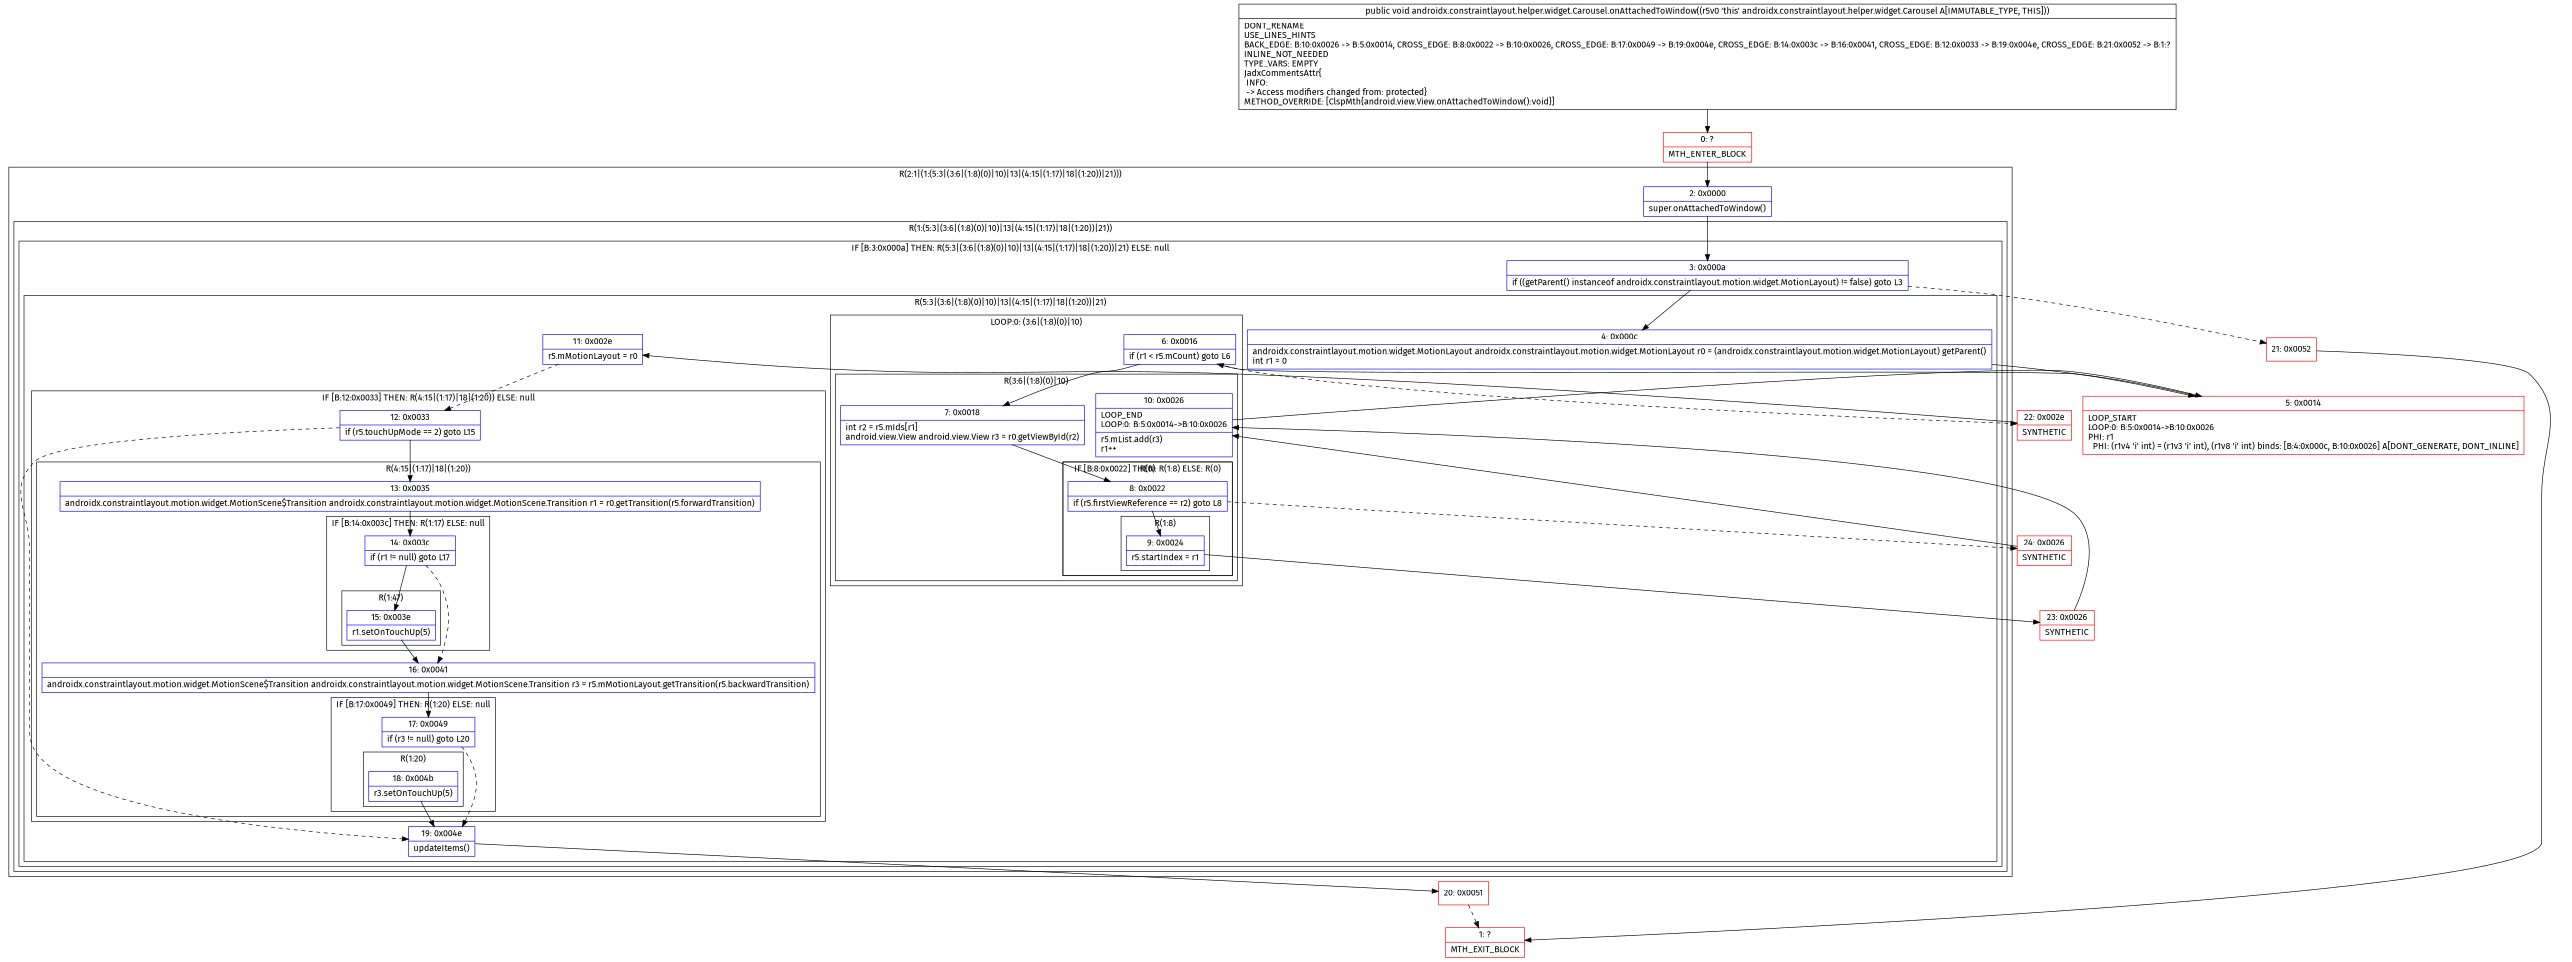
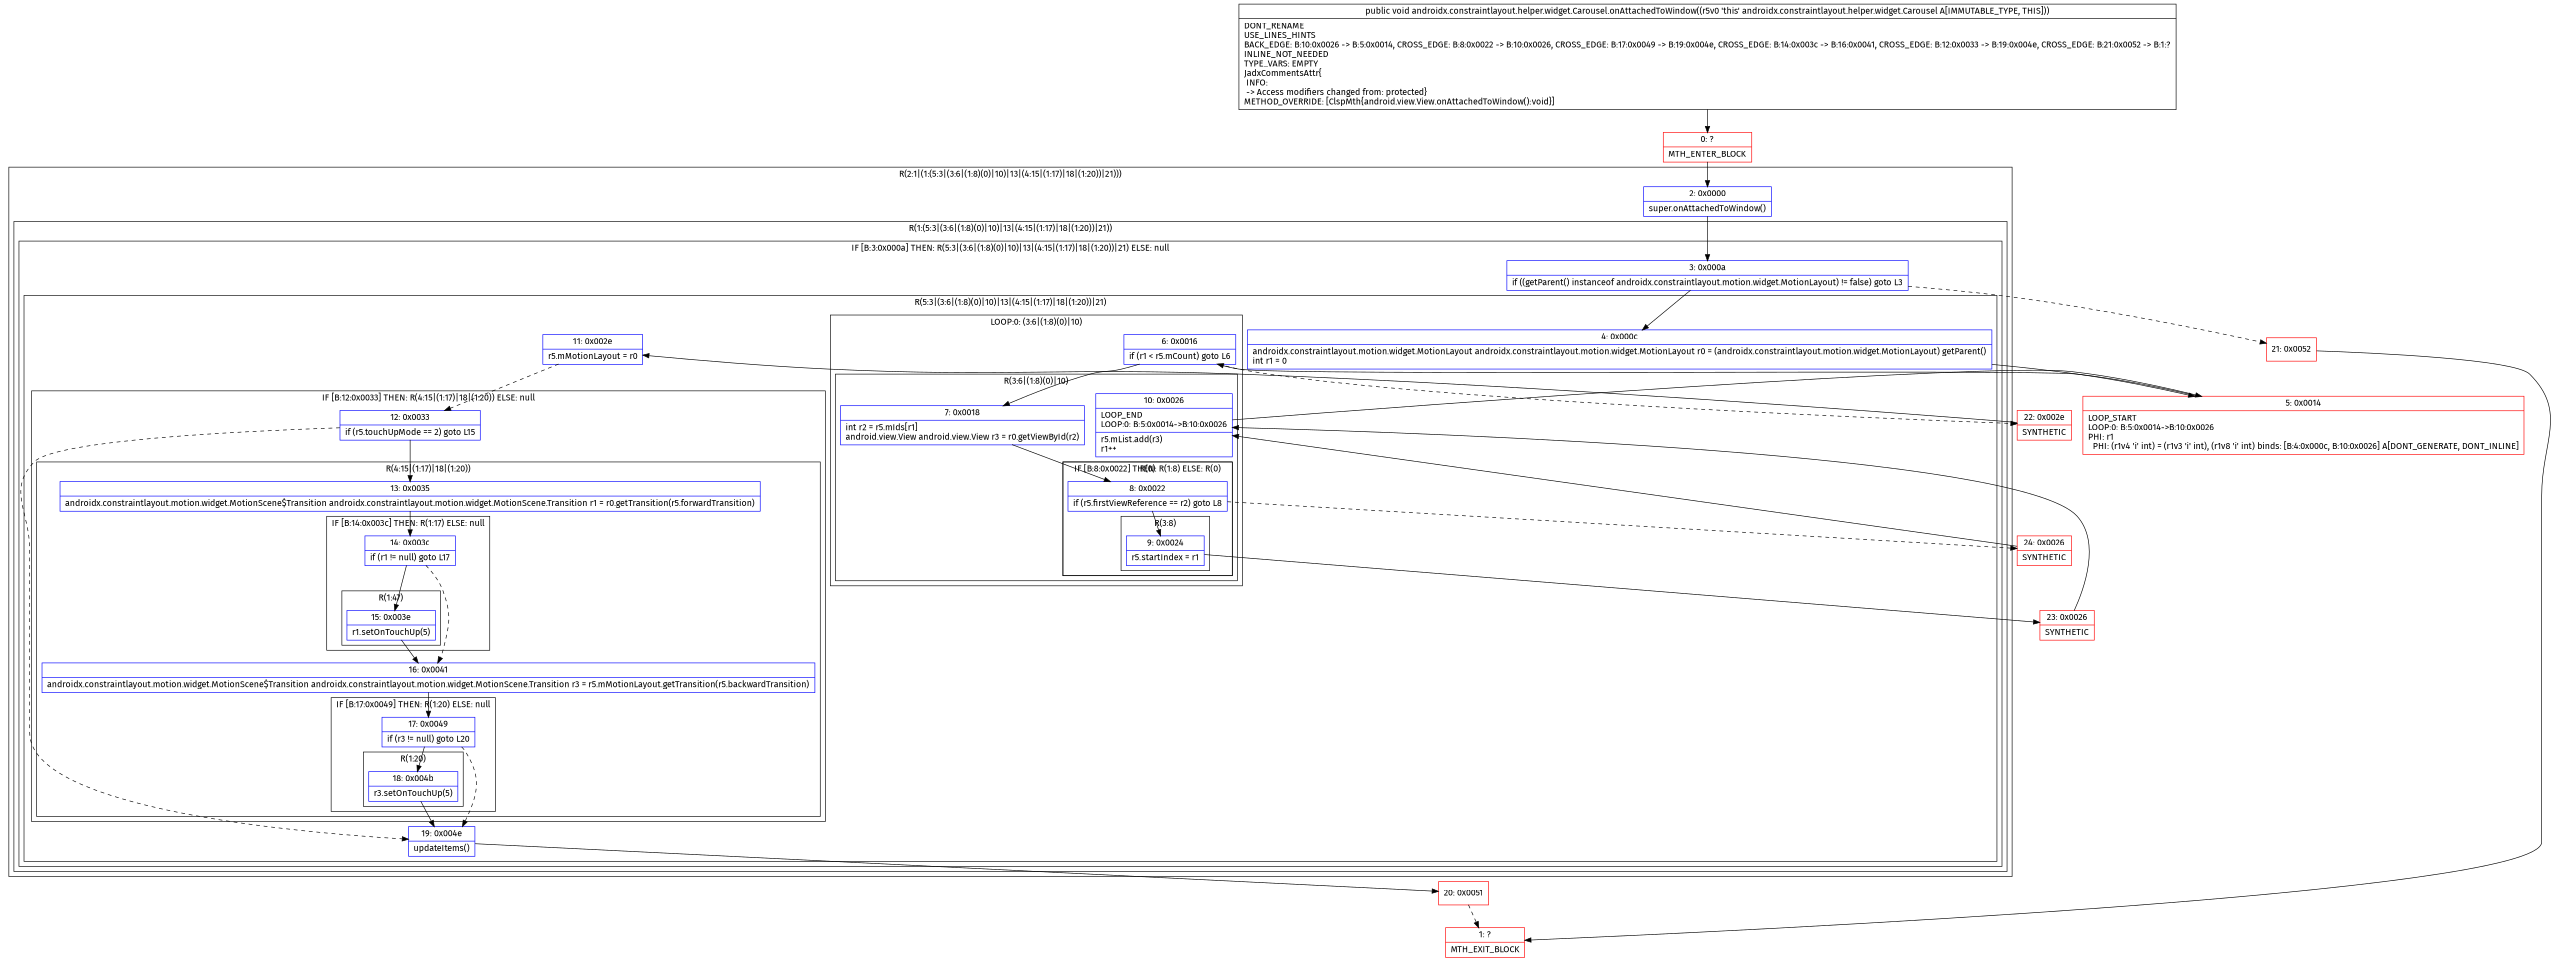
(1165, 524) -> (1165, 524)
none -> (422, 756)
